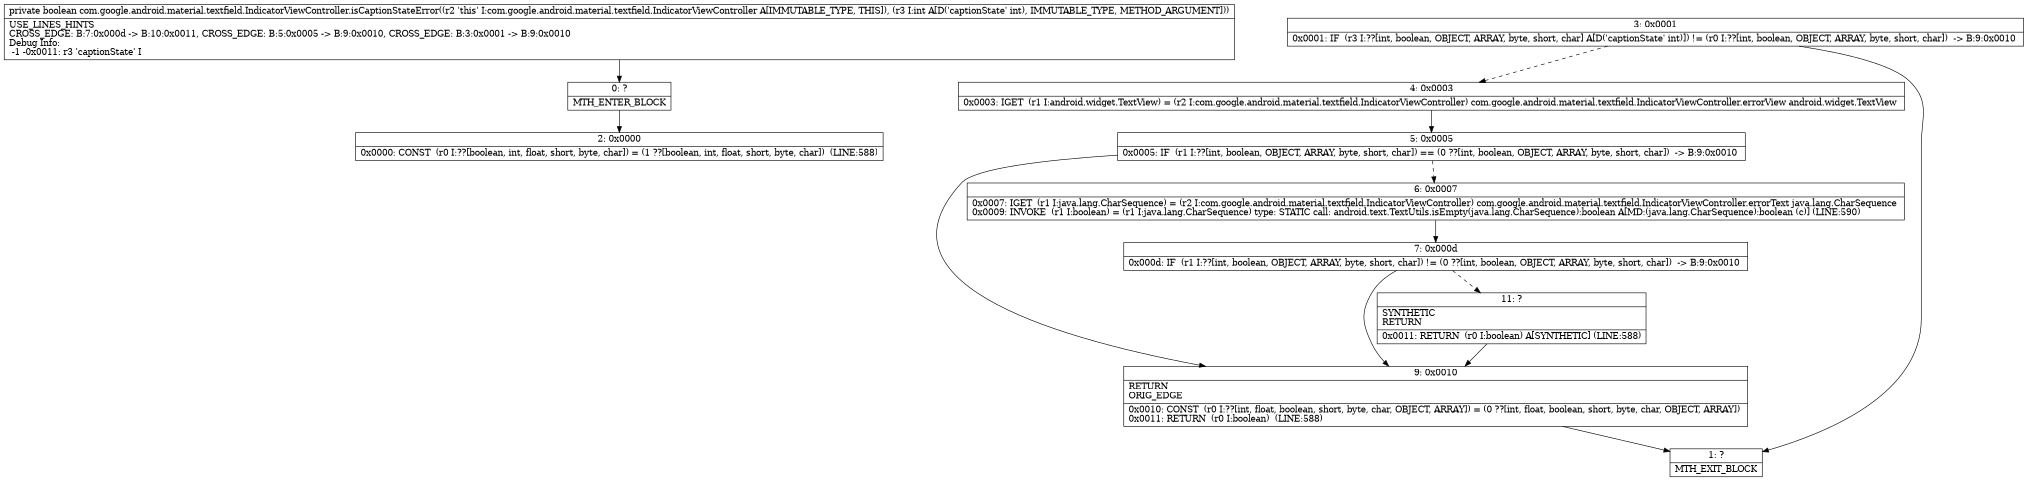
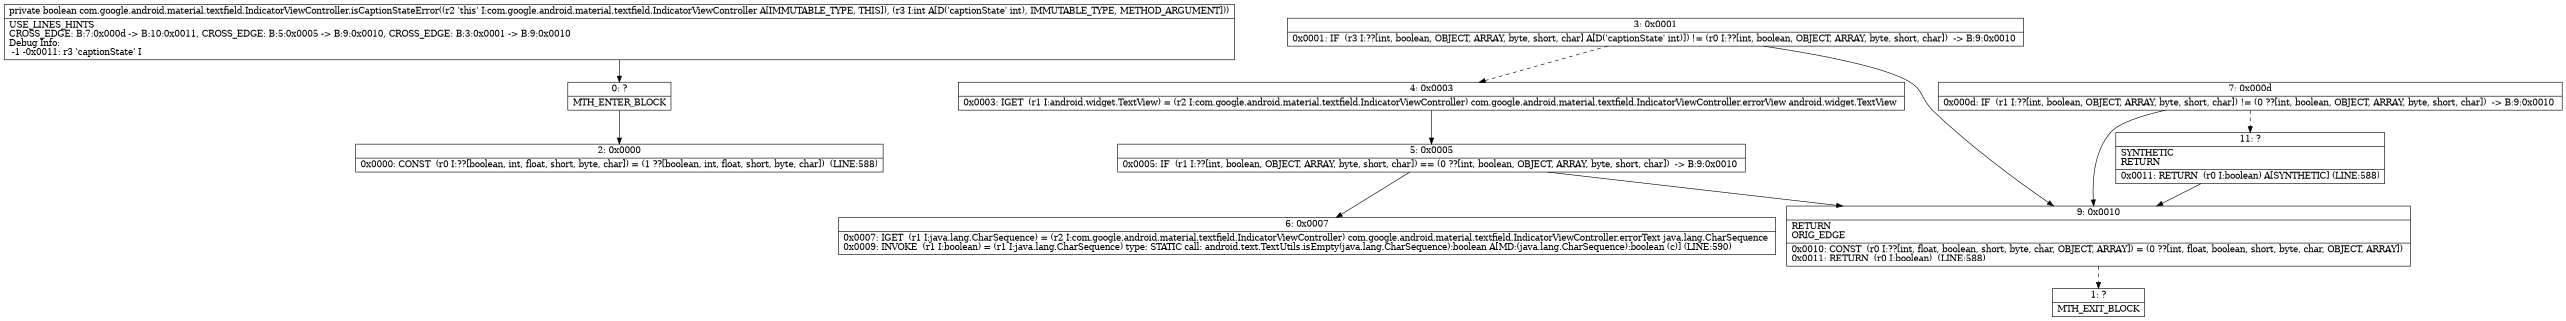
(1433, 169) -> (1376, 193)
(1436, 228) -> none
(1921, 247) -> (1921, 94)
(1613, 438) -> (2099, 274)
